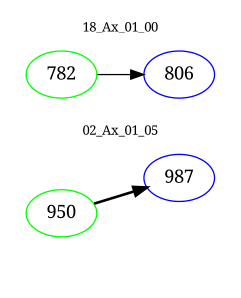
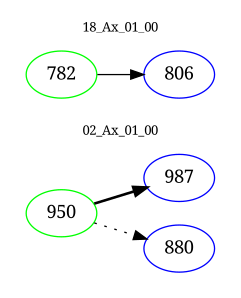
(120, 131) -> (120, 131)
none -> (179, 249)
